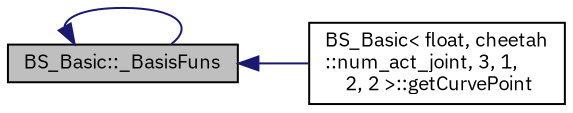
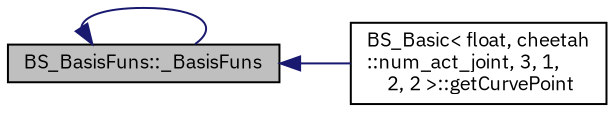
(123, 63) -> (144, 63)
